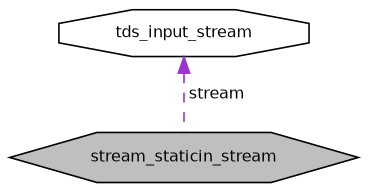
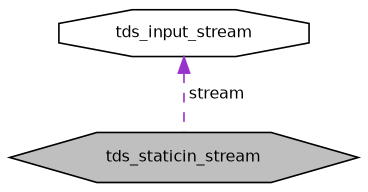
(184, 157) -> (184, 157)
